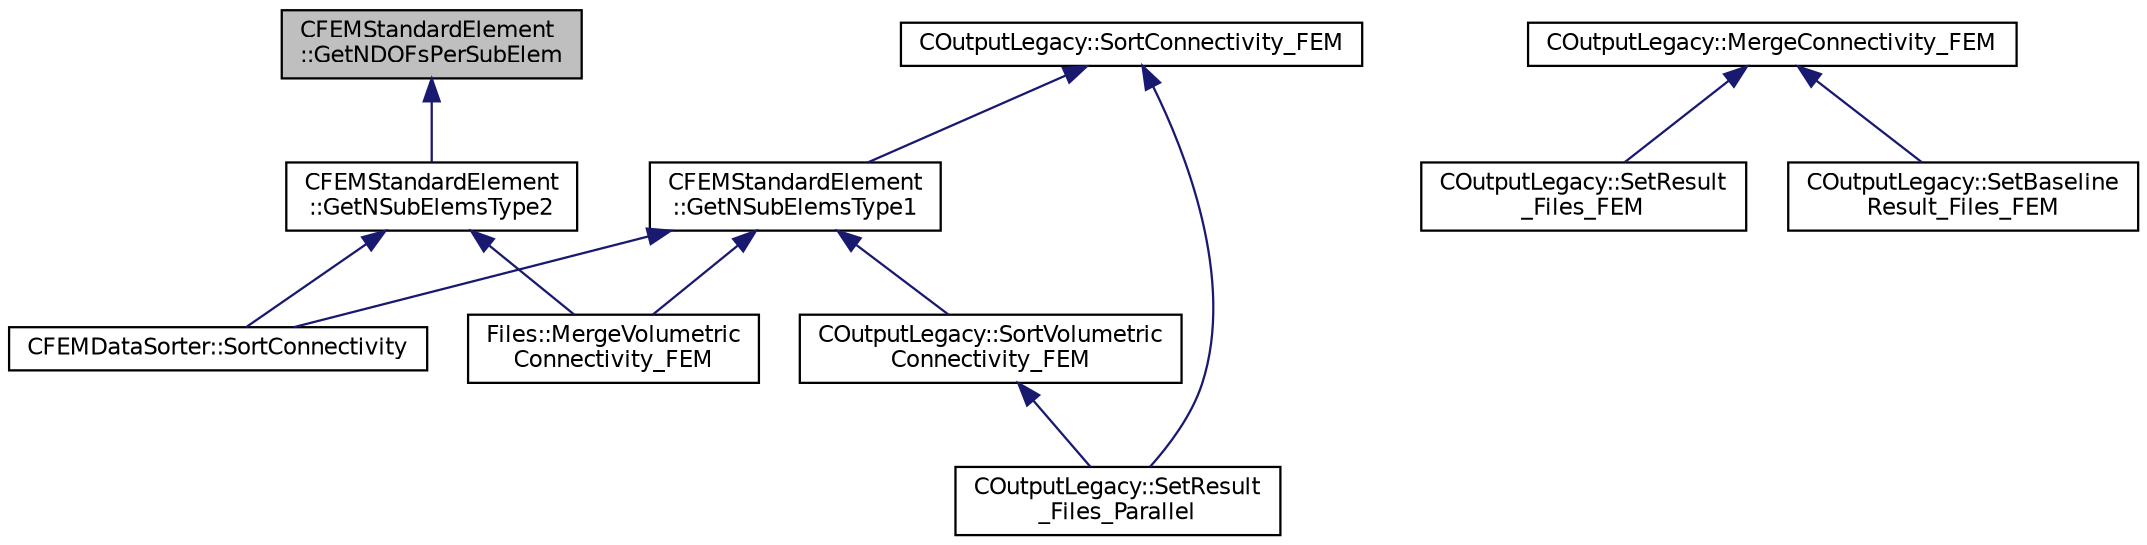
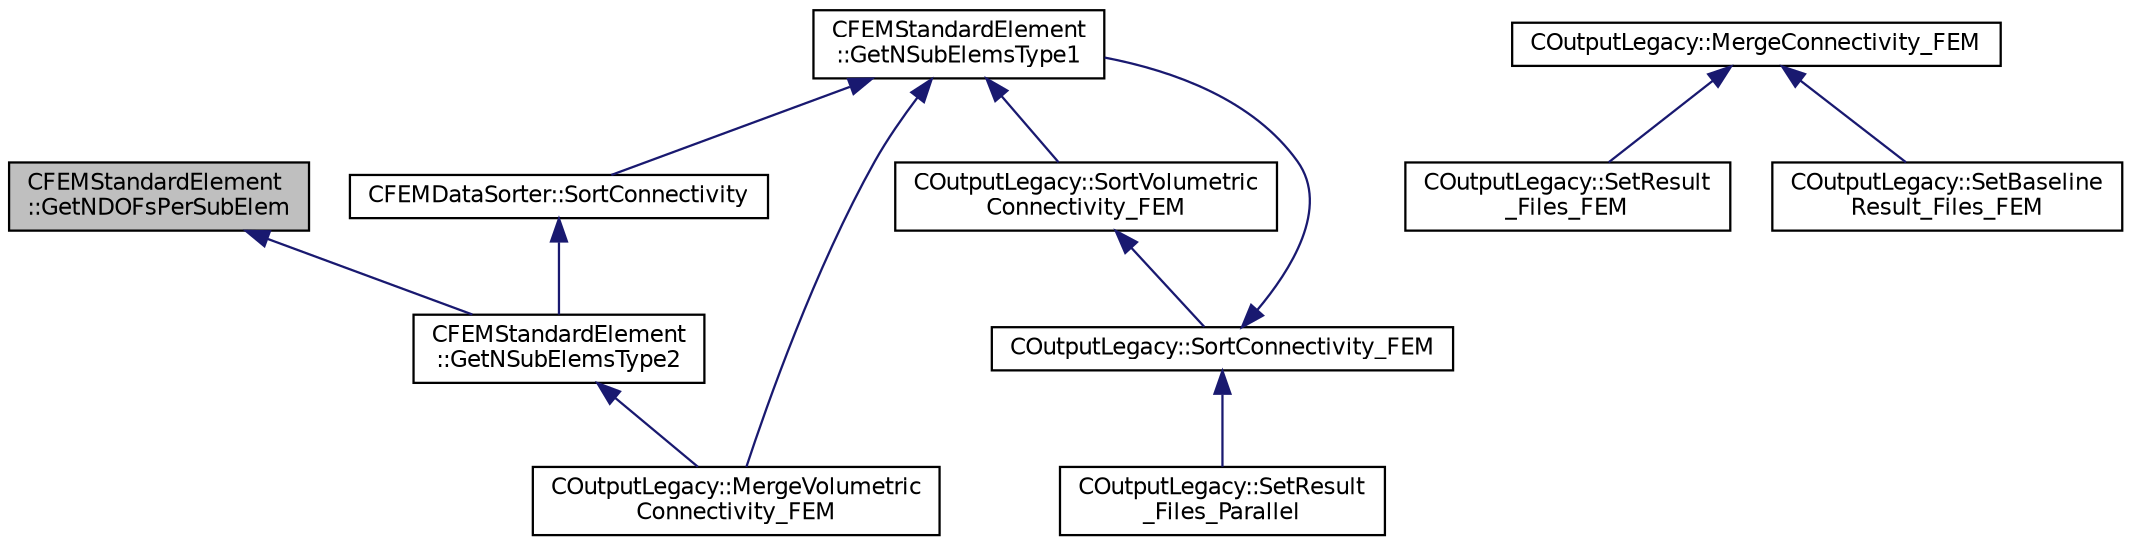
(306, 286) -> (559, 278)
(614, 349) -> (736, 501)
(1062, 434) -> (1168, 287)
